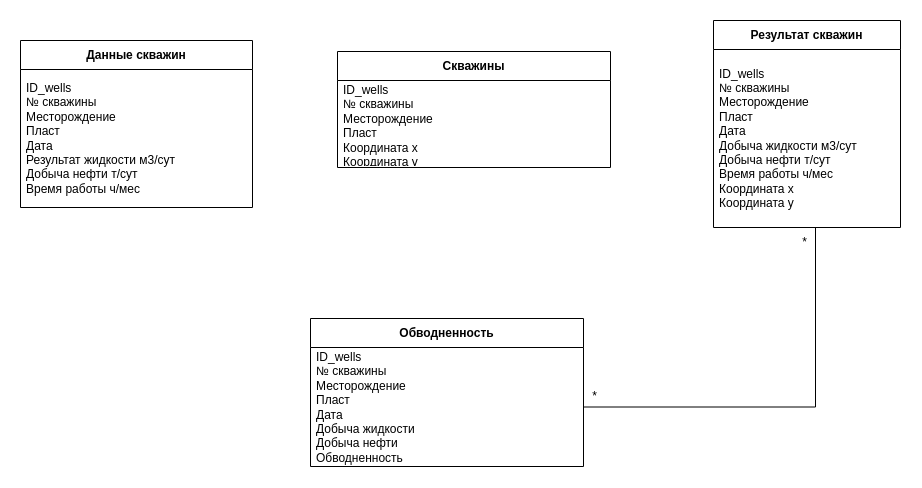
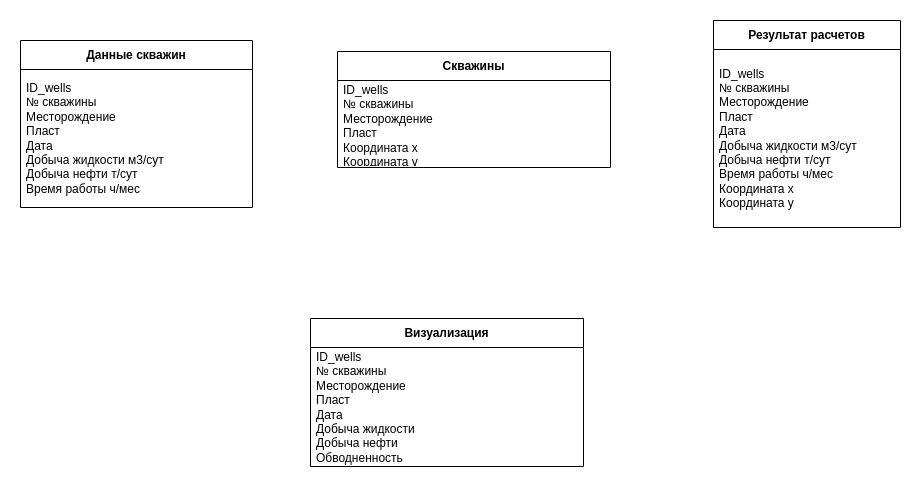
(807, 36) -> (807, 36)
(107, 139) -> (97, 139)
(447, 334) -> (447, 334)
(790, 407) -> none
